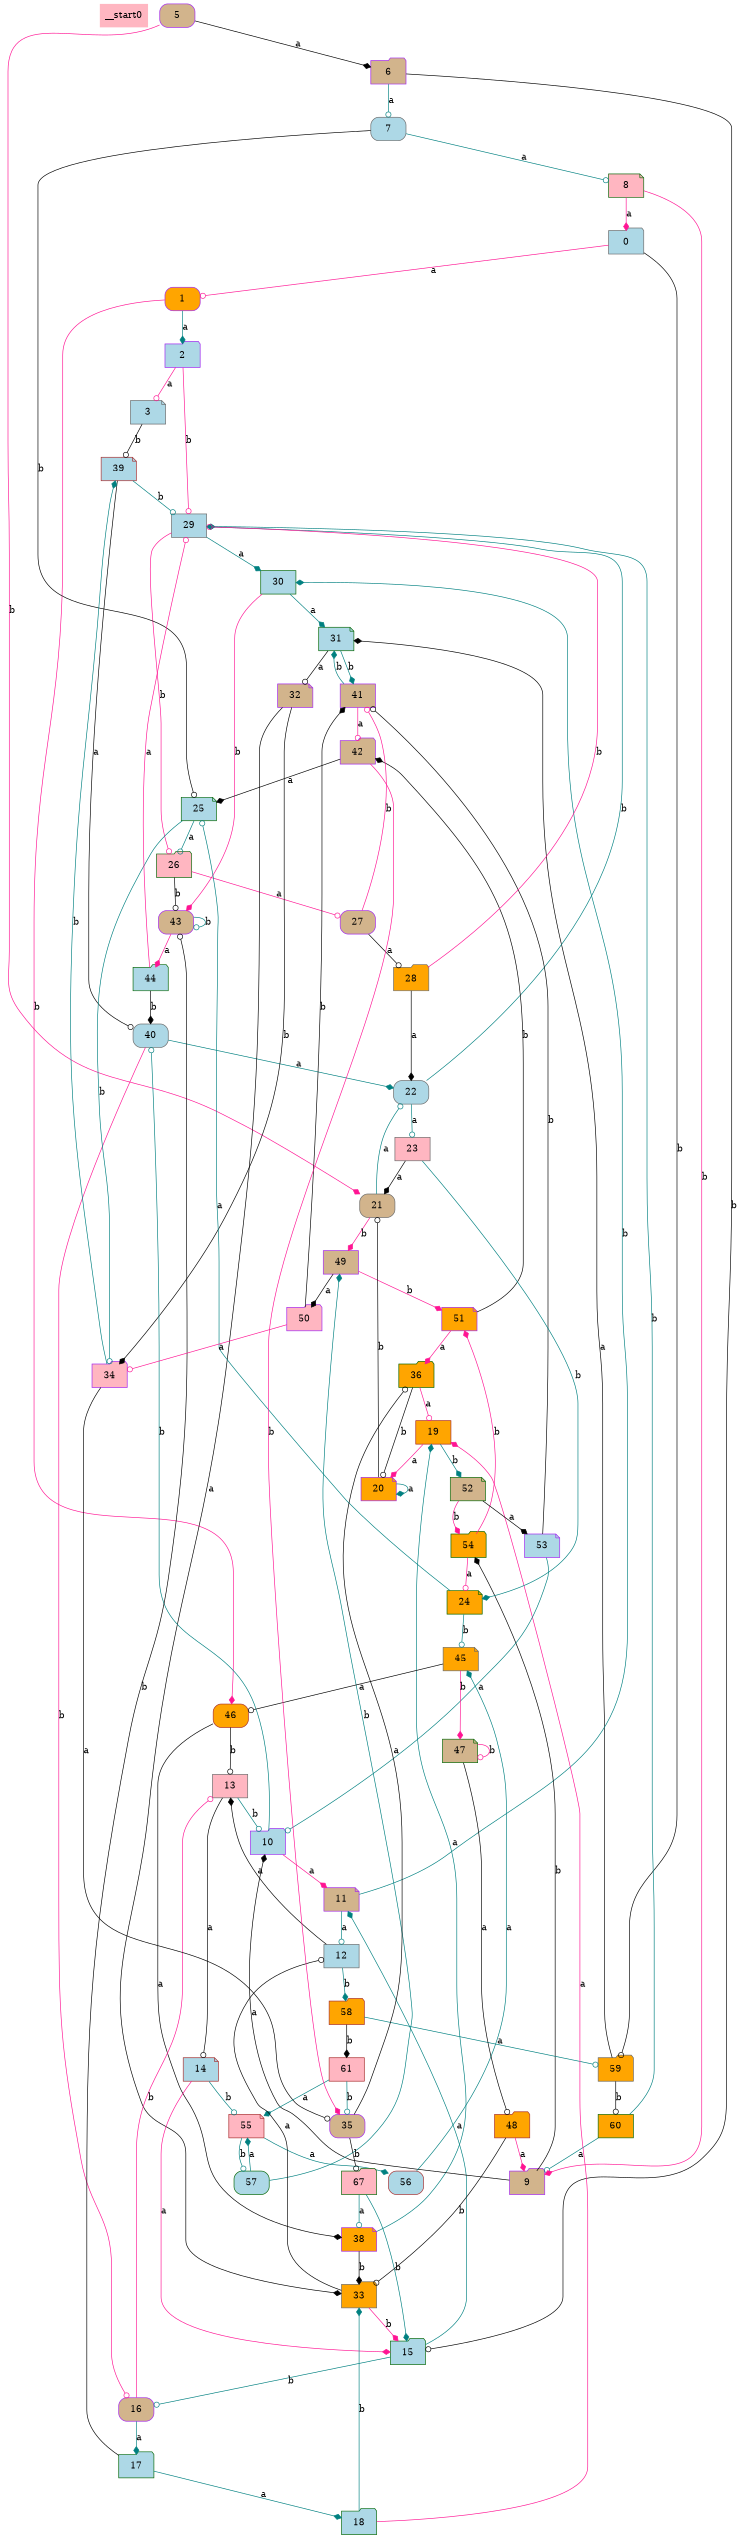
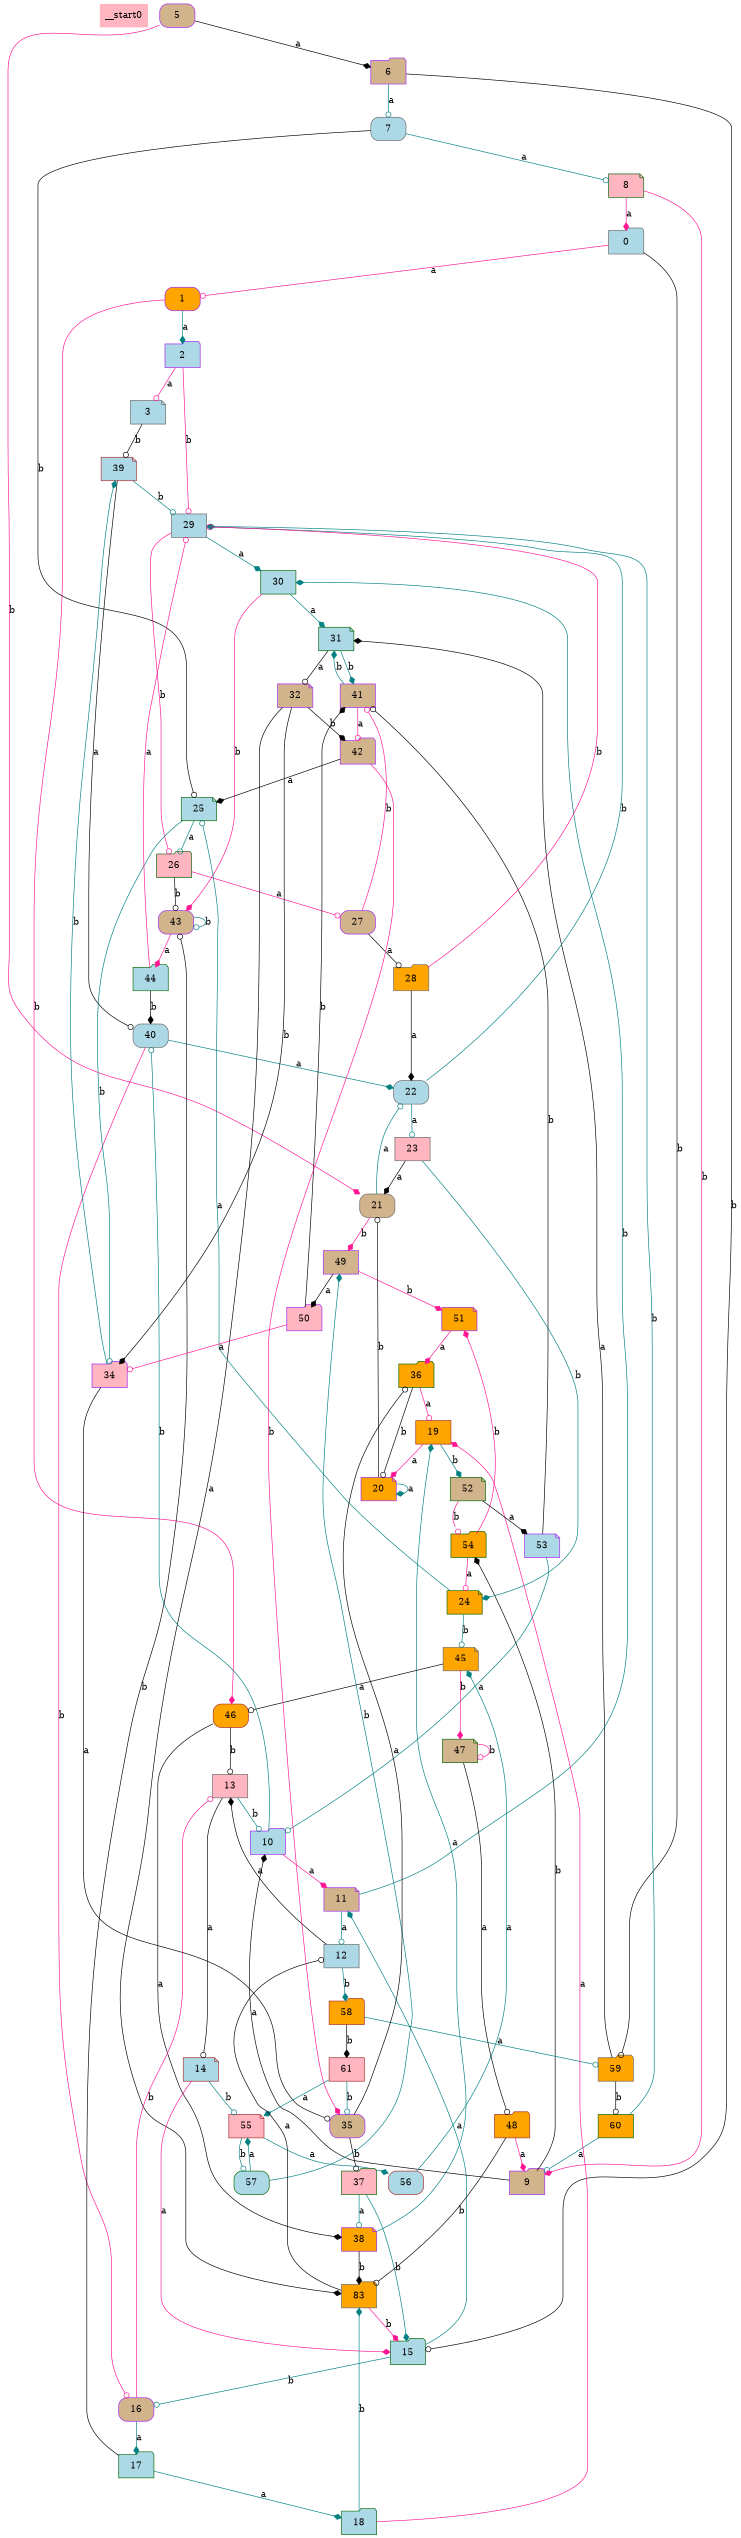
(522, 1025) -> (324, 721)
(453, 1514) -> (453, 1514)
(359, 2183) -> (359, 2183)
(359, 2296) -> (359, 2296)
